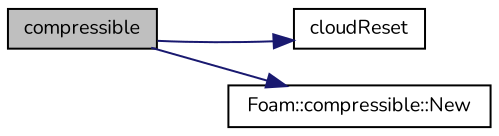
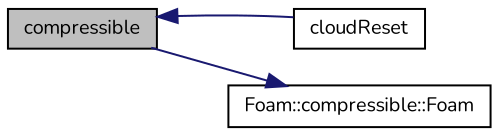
(216, 42) -> (236, 15)
(359, 106) -> (359, 106)
